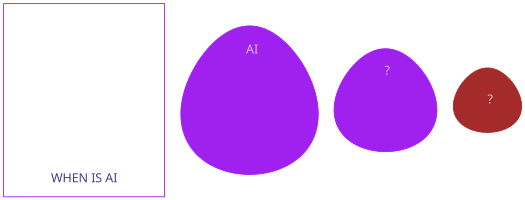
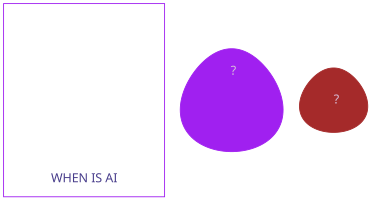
(250, 100) -> none
